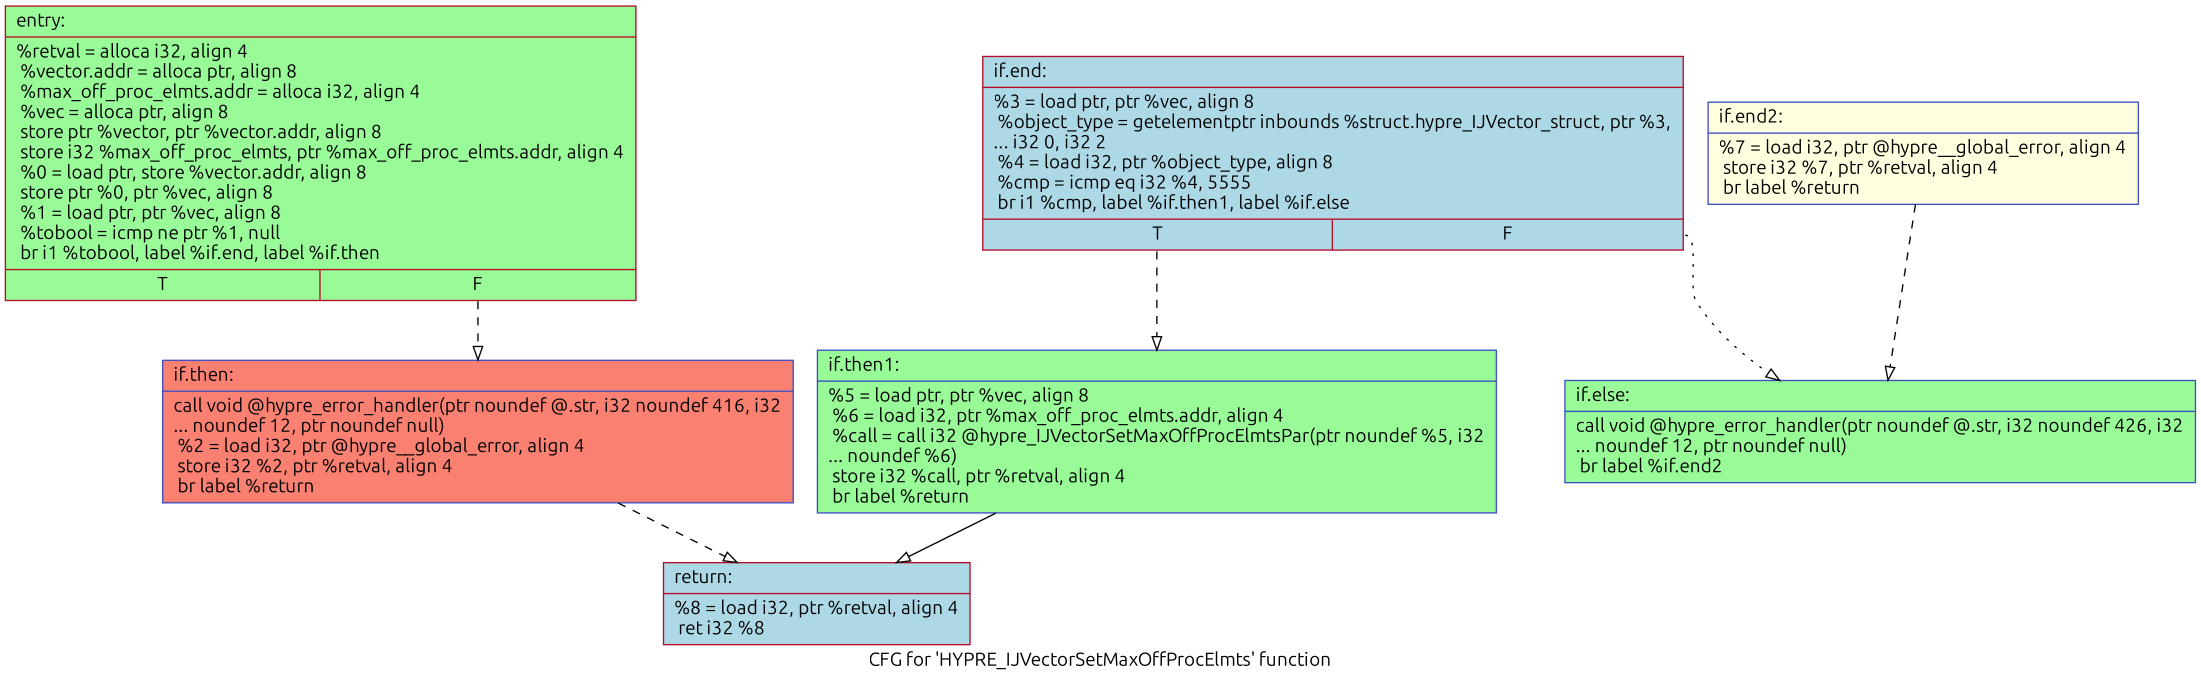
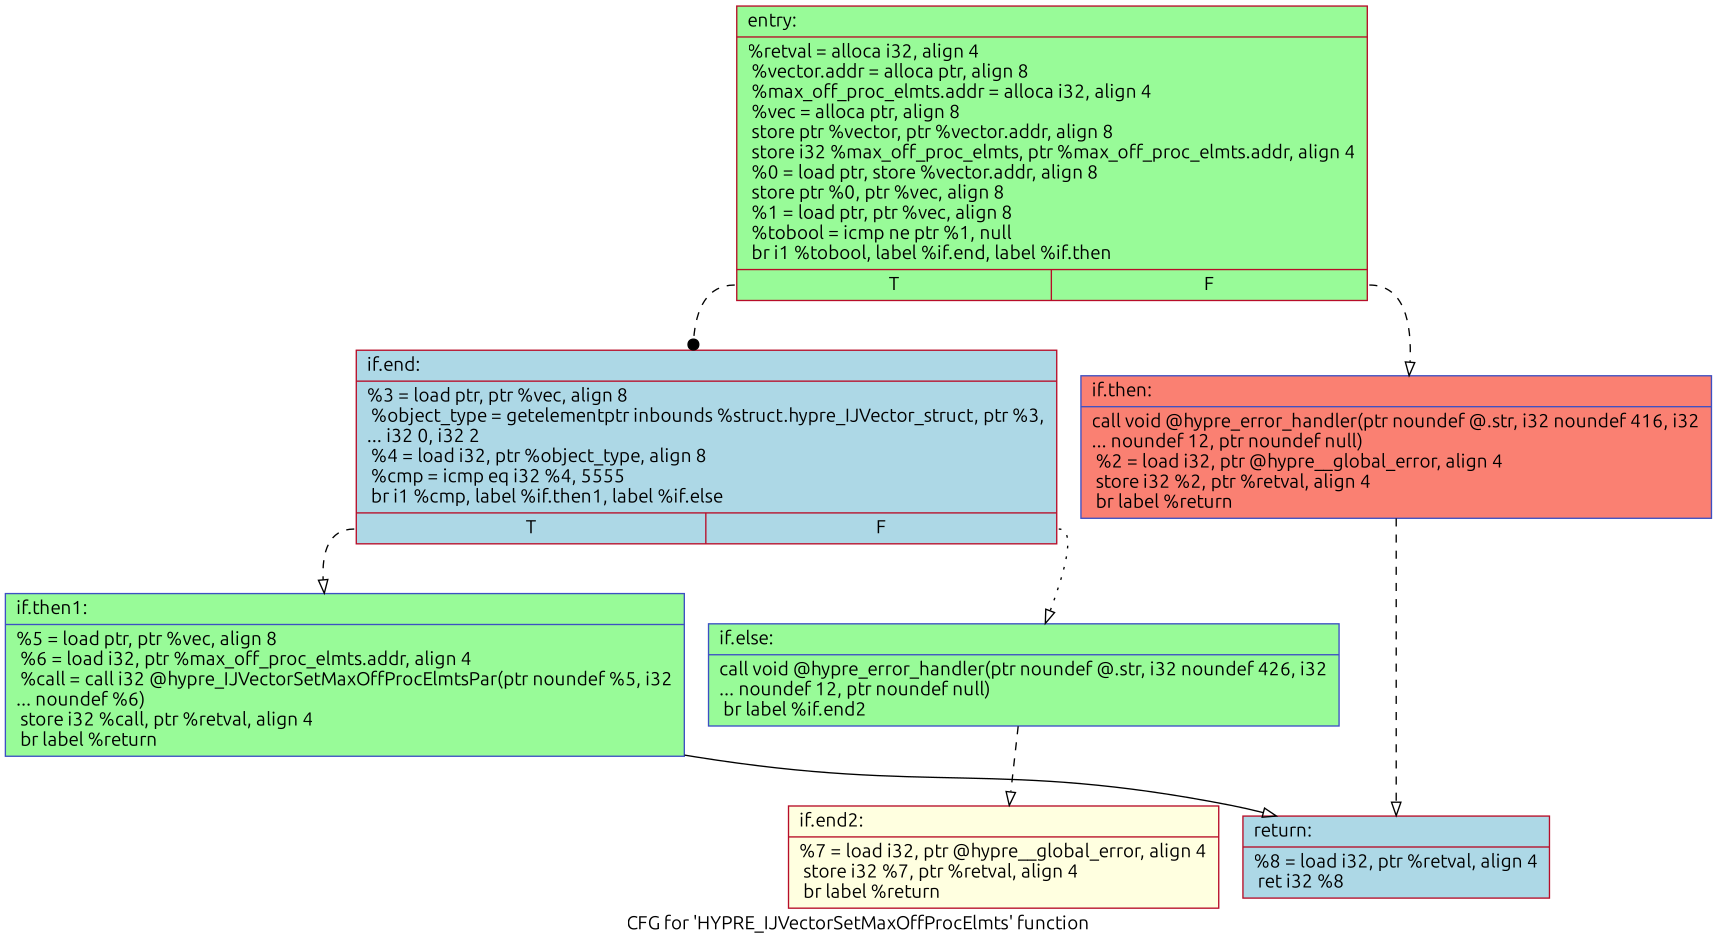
(1923, 153) -> (1004, 857)
(1903, 286) -> (1015, 759)
none -> (704, 303)
